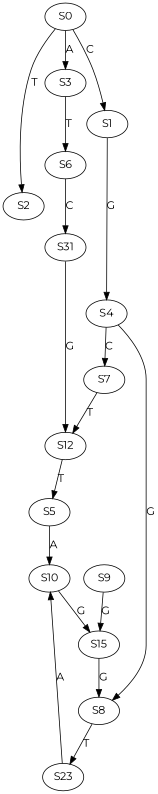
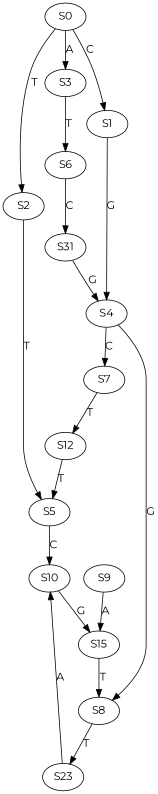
(65, 343) -> (83, 278)
none -> (24, 358)
(53, 545) -> (53, 545)
(105, 612) -> (105, 612)
(103, 678) -> (103, 678)
